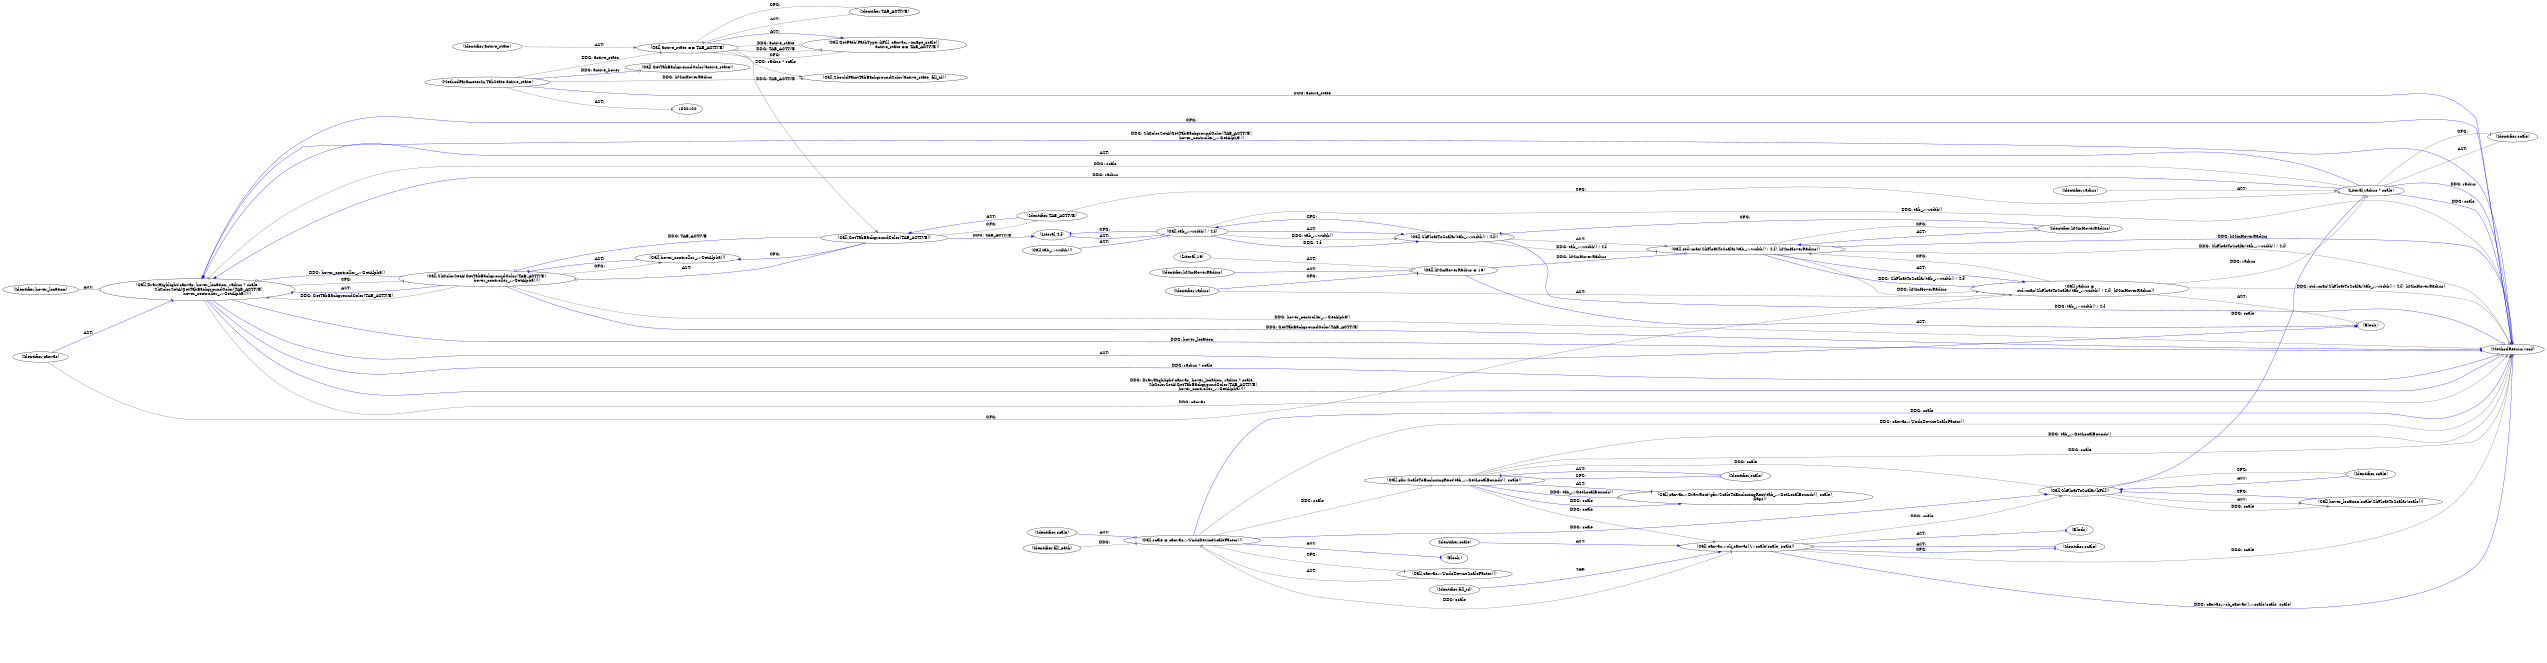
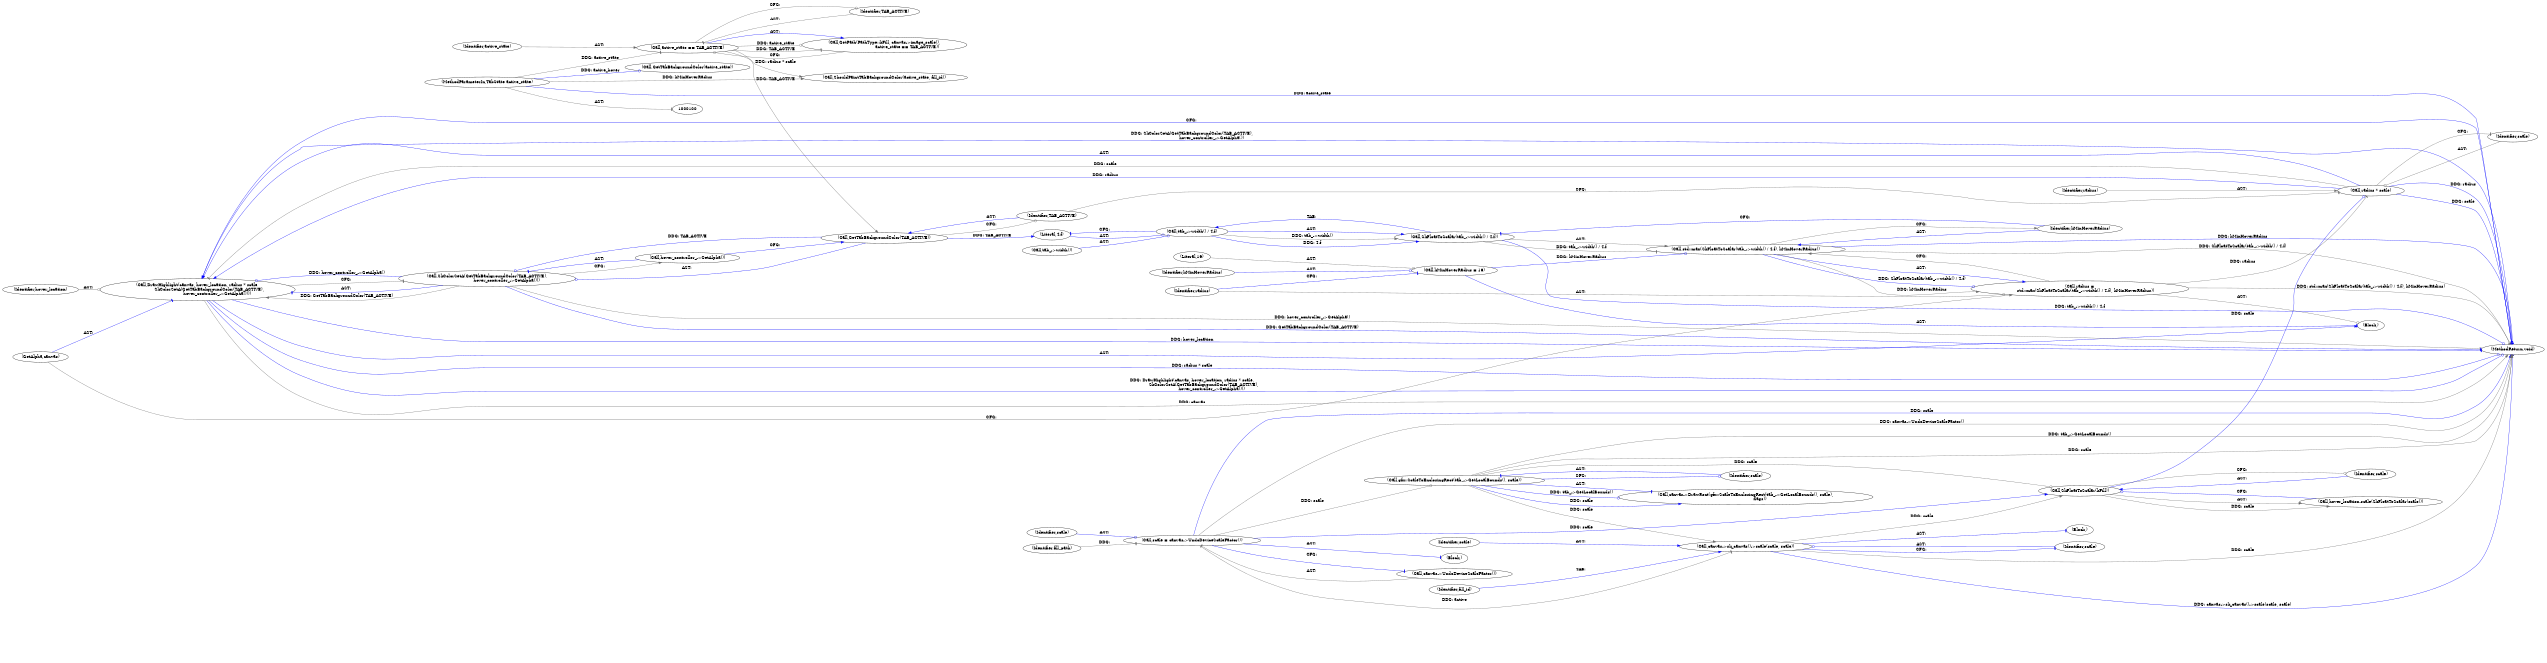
(2371, 191) -> (2371, 191)
(1902, 212) -> none
(1312, 217) -> (1312, 217)
(804, 256) -> (783, 248)
(41, 357) -> (41, 357)
(2220, 495) -> (2220, 495)
(1307, 562) -> (1307, 562)
(1454, 600) -> (1454, 600)
